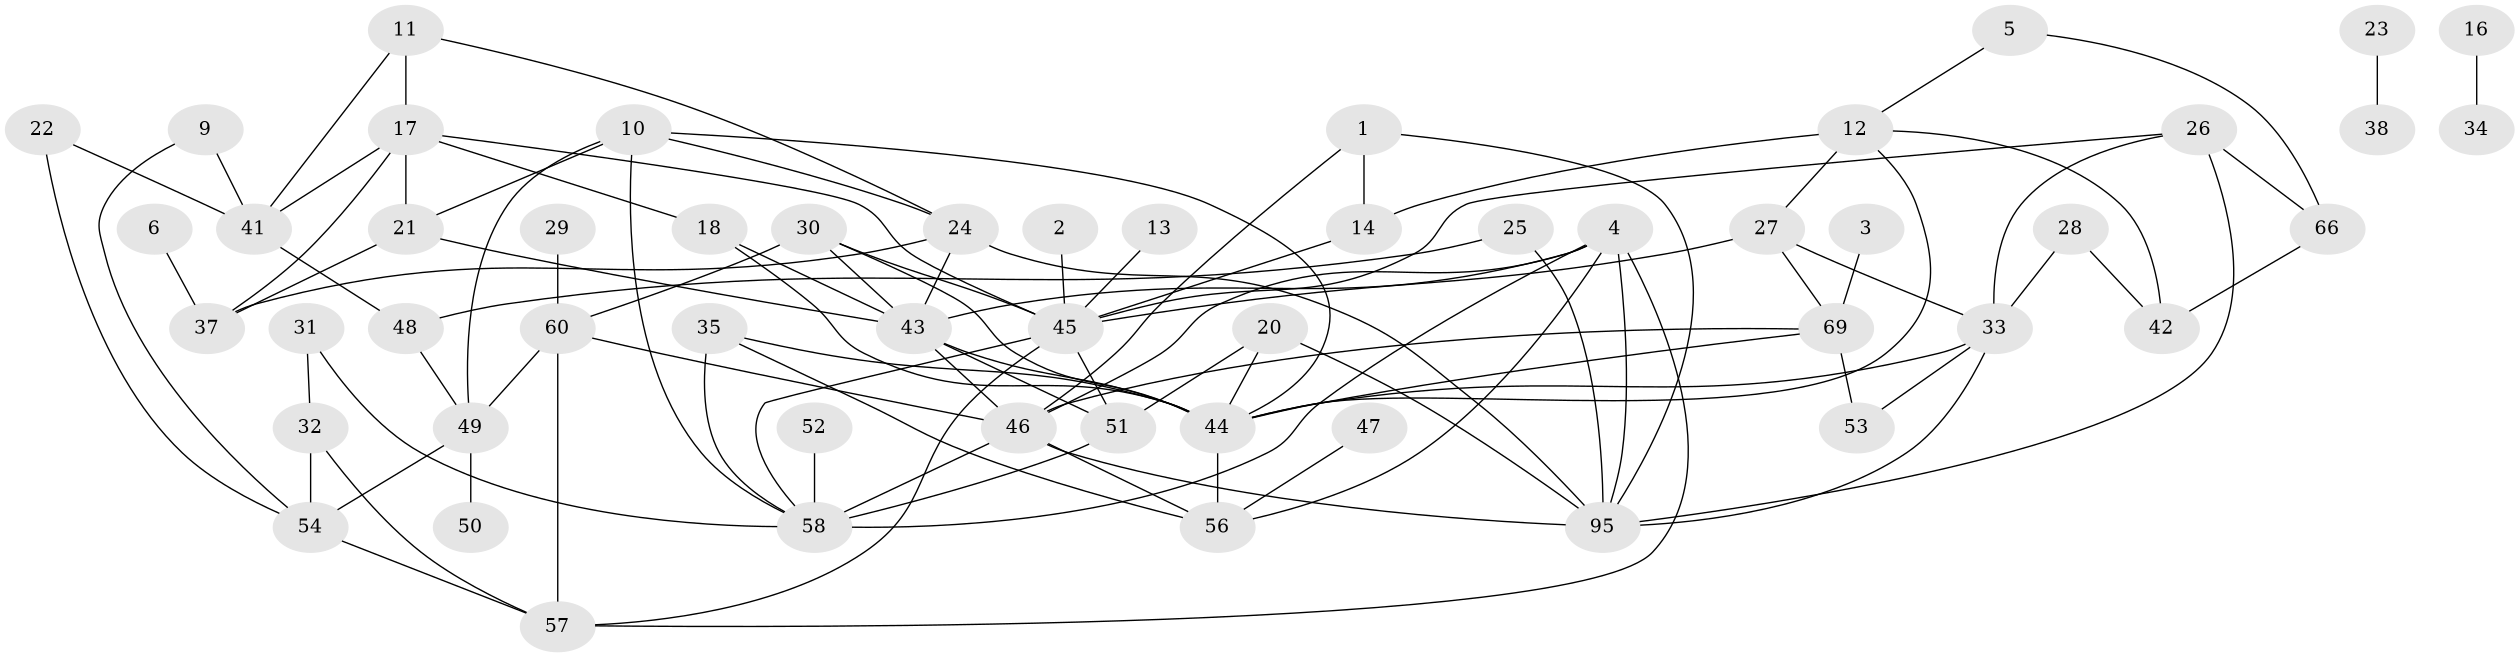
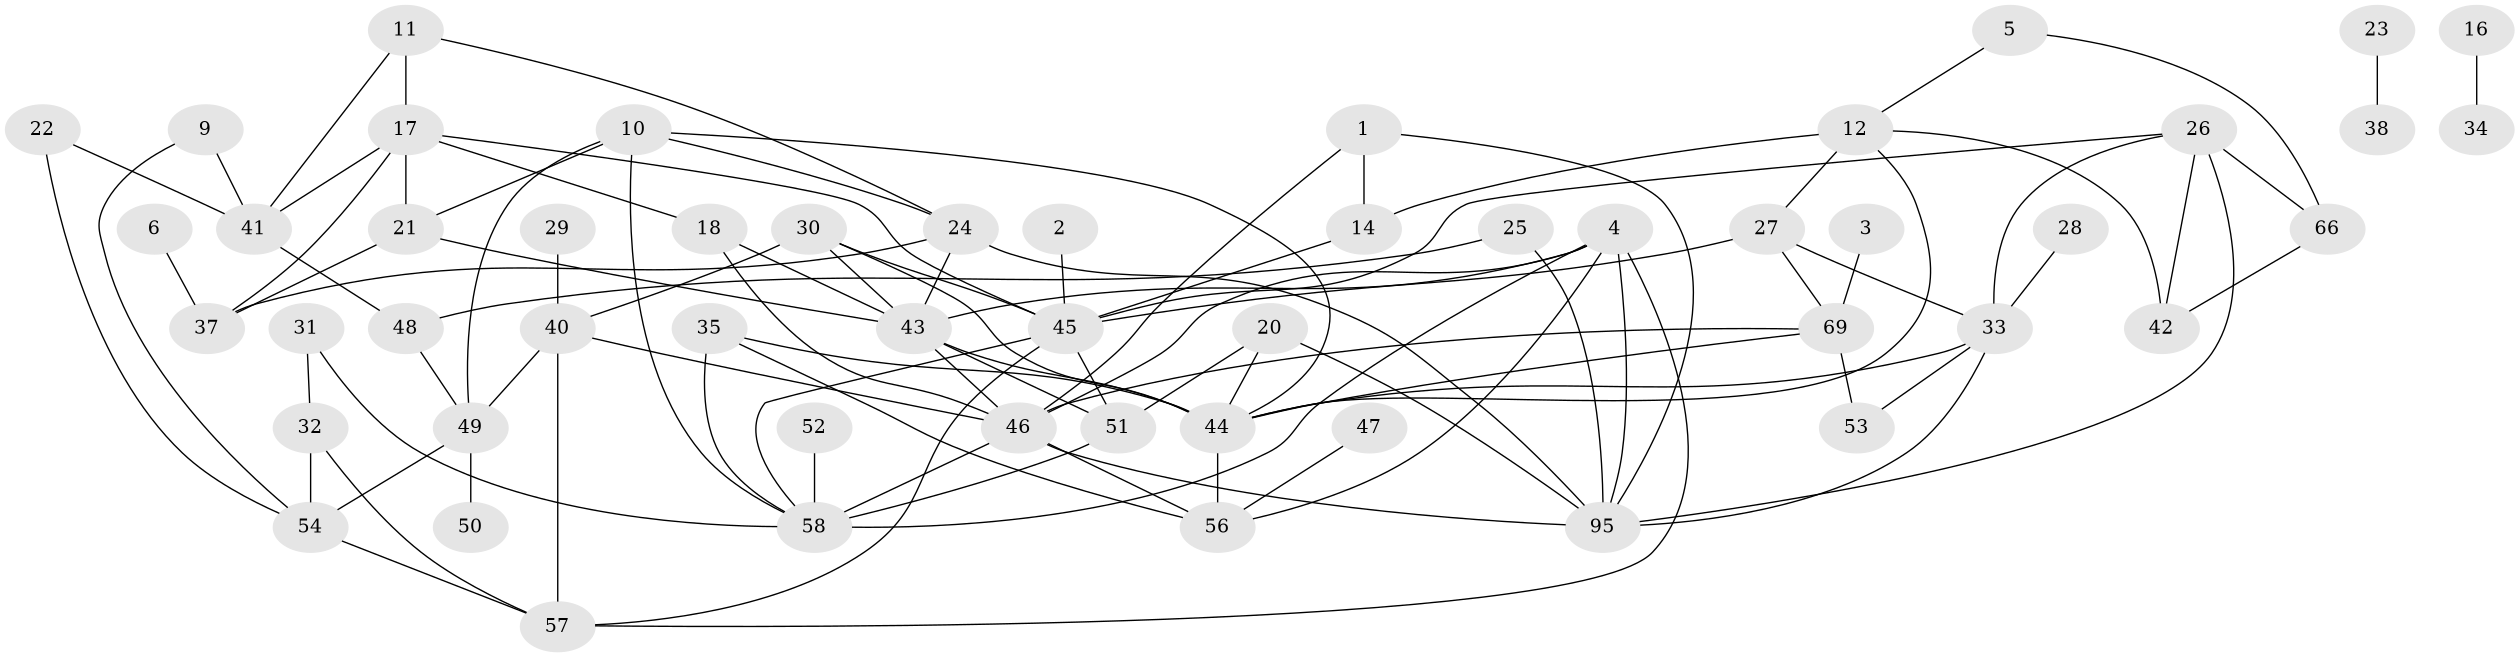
(1160, 229) -> none
(2116, 279) -> (2181, 229)
(558, 329) -> (558, 329)
(942, 380) -> (844, 368)
